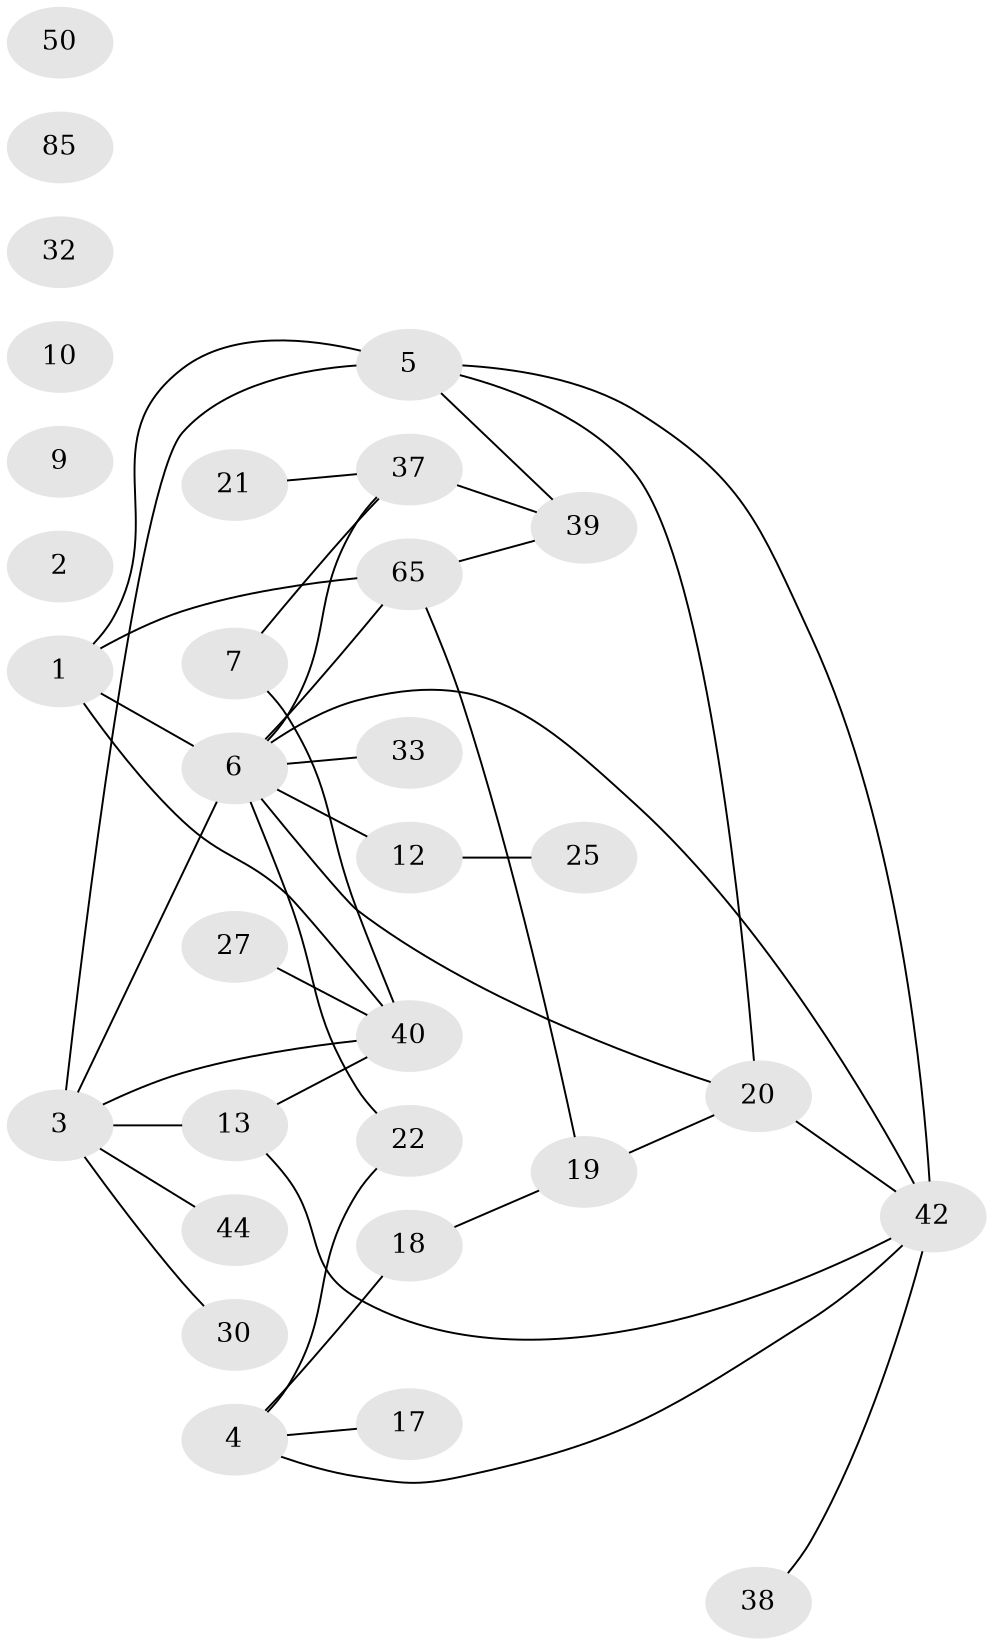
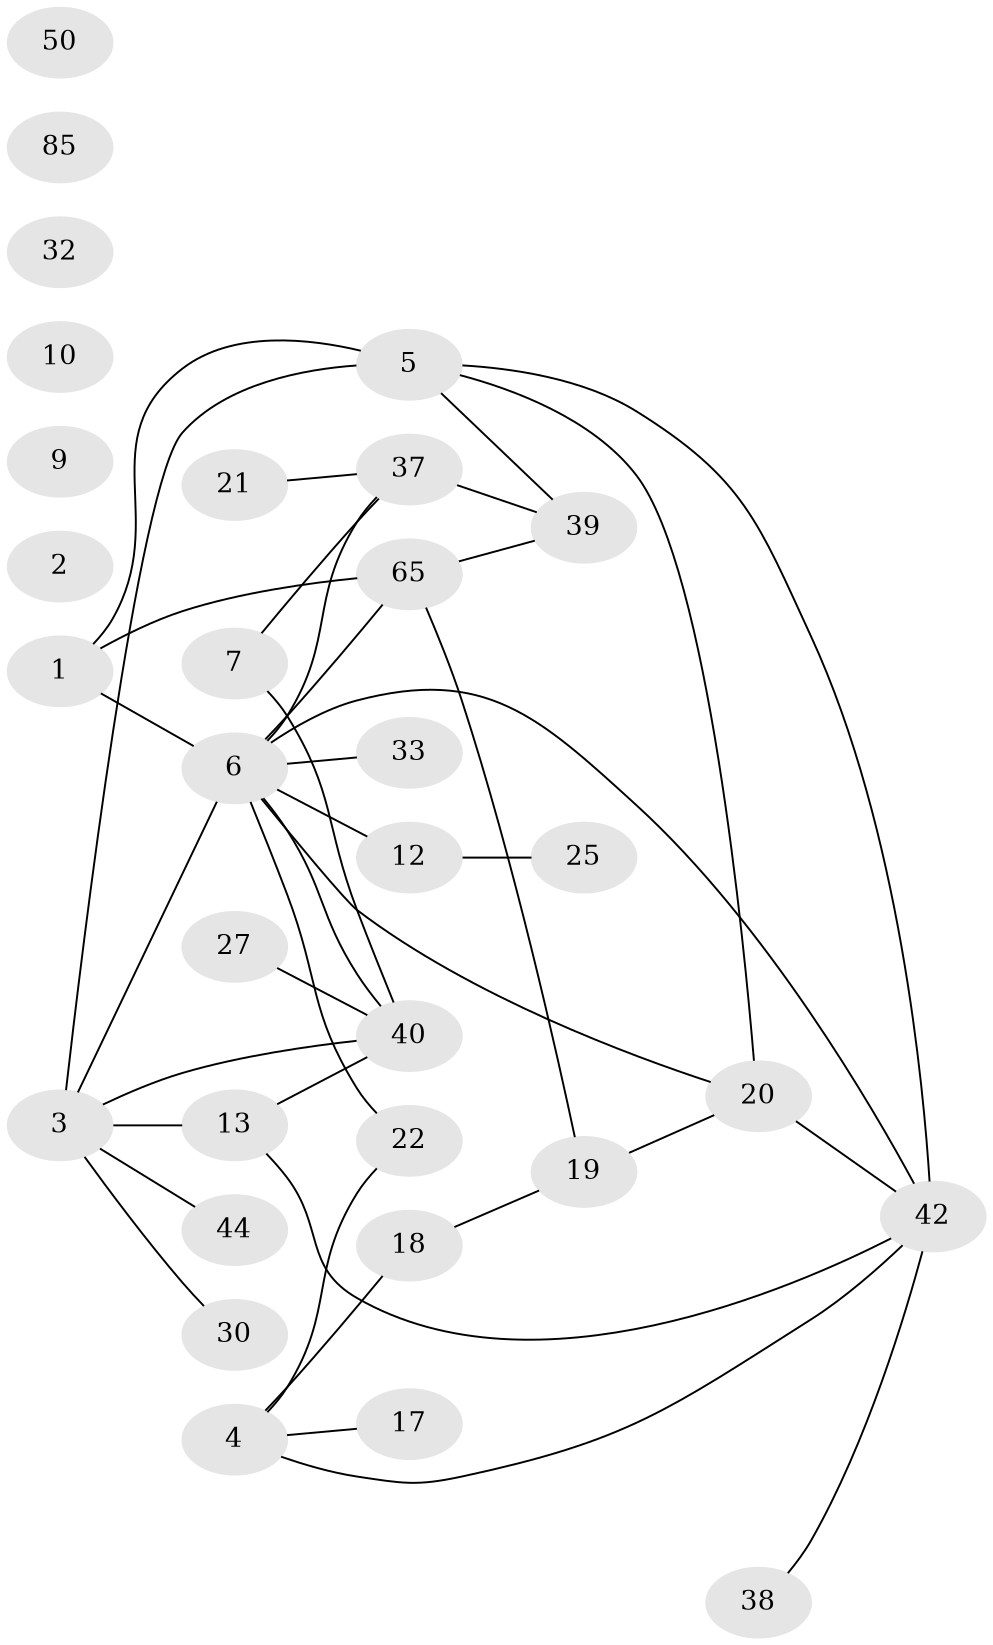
(232, 856) -> (322, 902)
